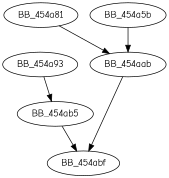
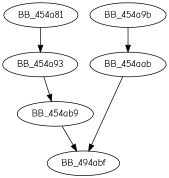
(128, 15) -> (128, 15)
(81, 38) -> (41, 36)
(55, 114) -> (55, 114)
(83, 163) -> (83, 163)
